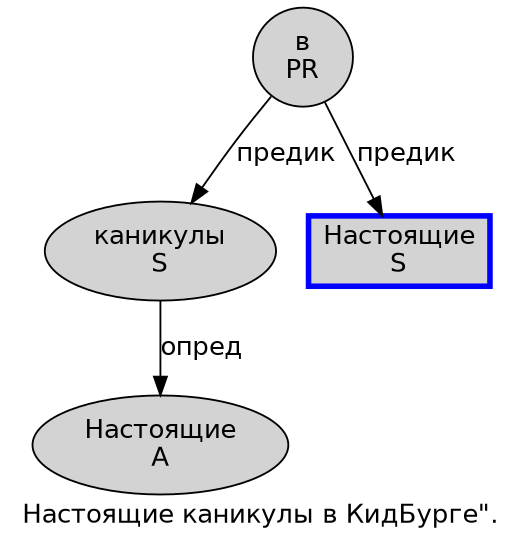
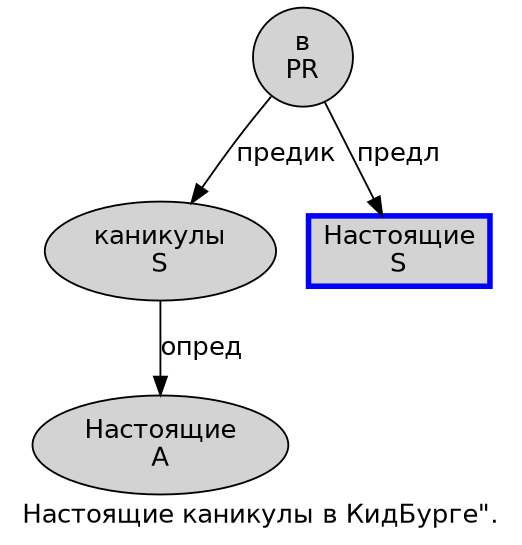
(407, 154) -> (399, 154)
